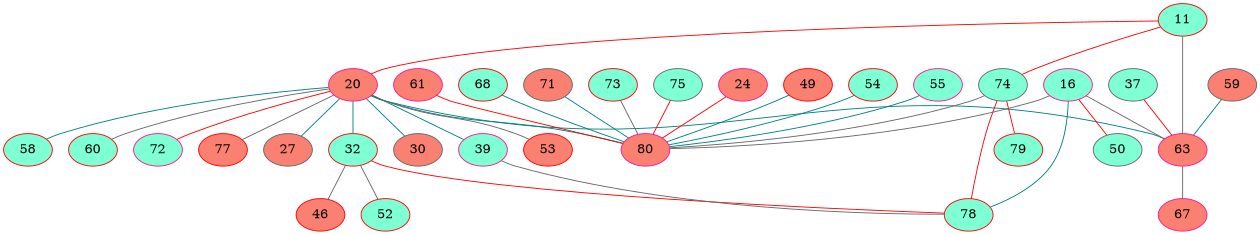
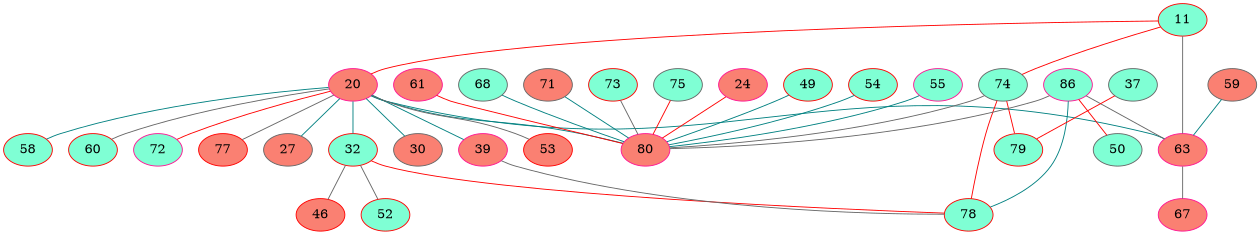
(483, 85) -> (483, 85)
(808, 85) -> (808, 85)
(1068, 85) -> (1068, 85)
(1158, 117) -> (1082, 114)
(483, 150) -> (483, 150)
